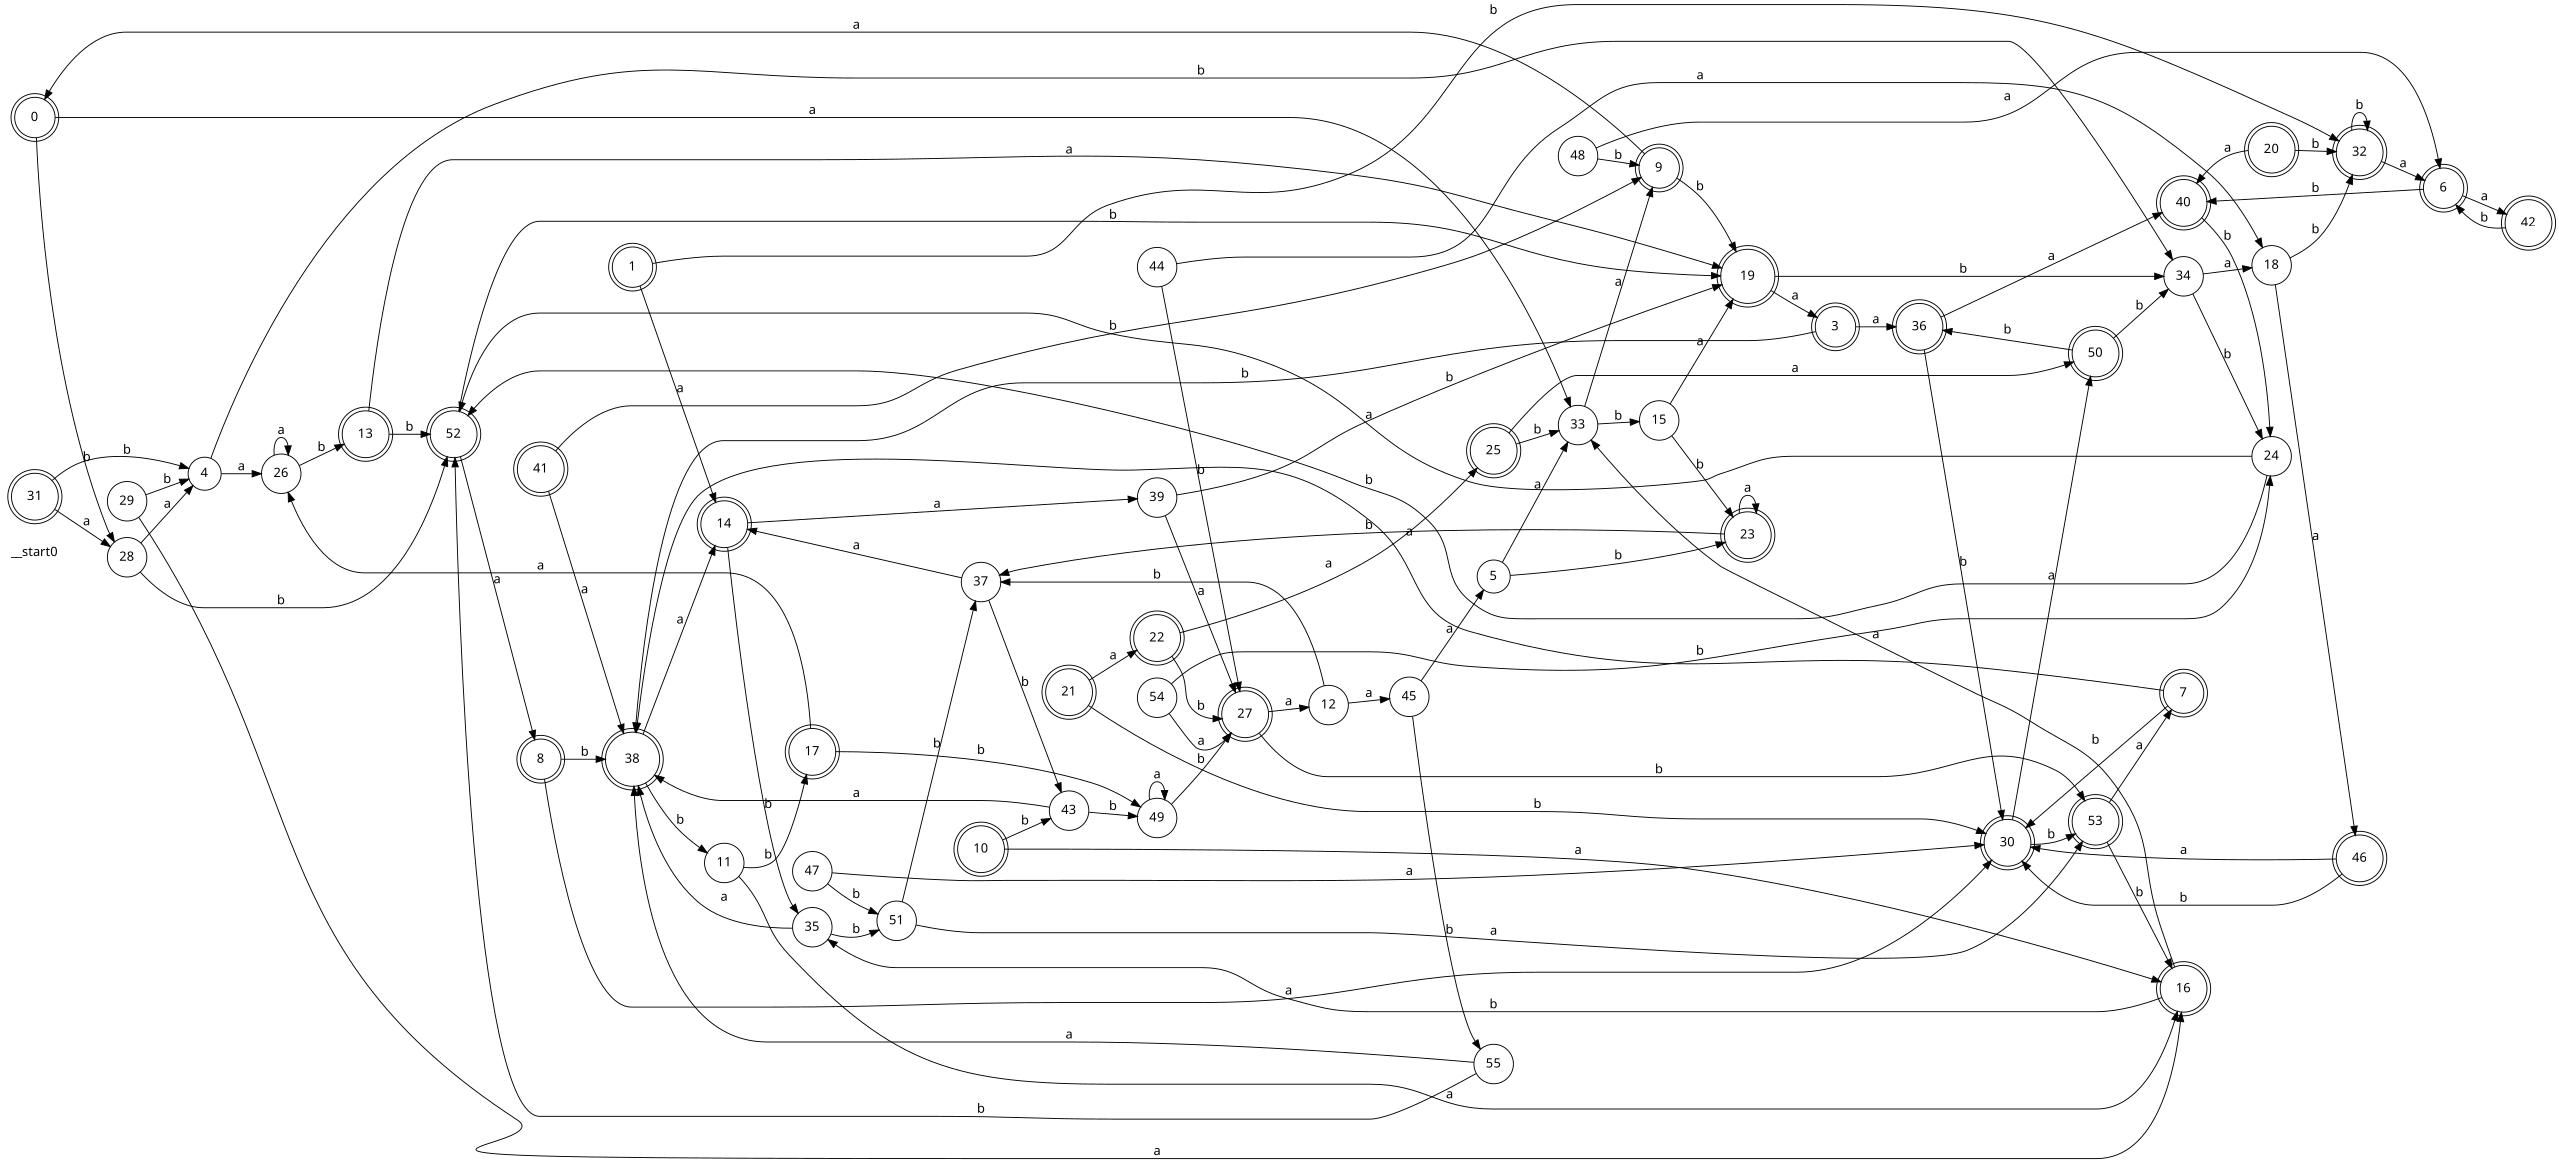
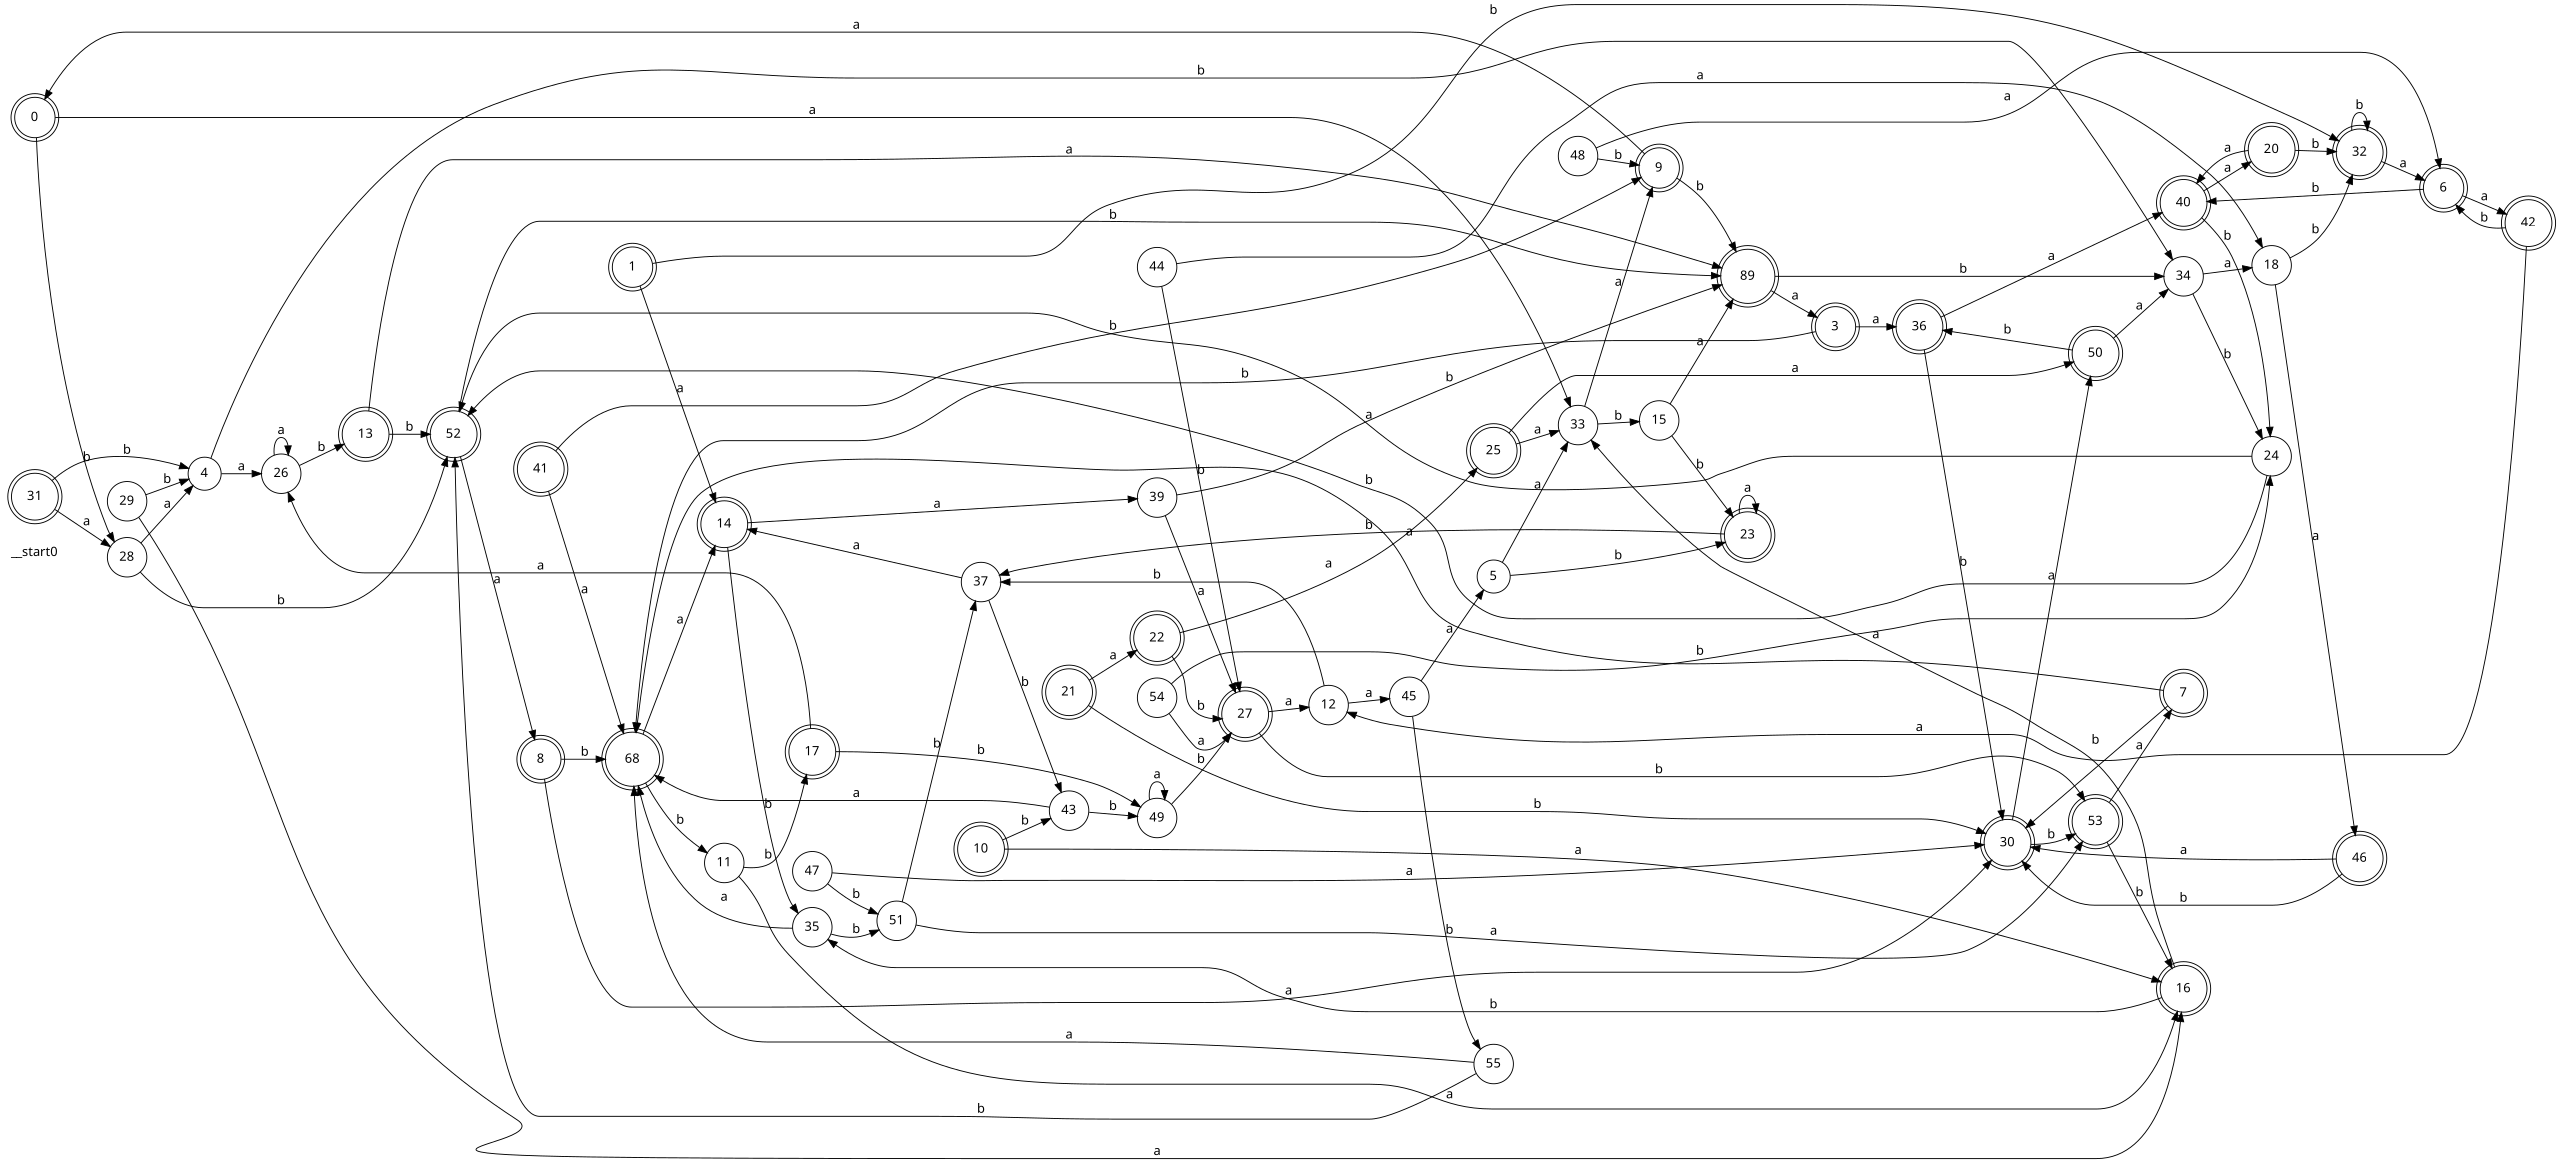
none -> (2224, 179)
(1748, 276) -> (1748, 276)
(2140, 306) -> (2140, 306)
(1538, 430) -> (1538, 430)
none -> (2157, 756)
(633, 759) -> (633, 759)
